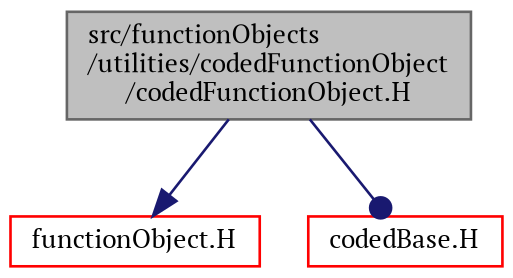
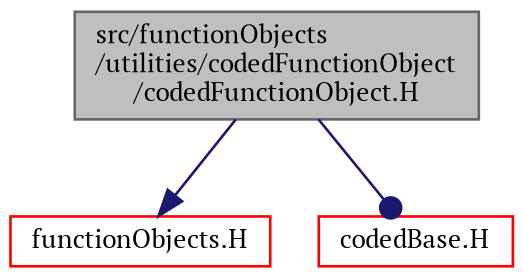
(135, 241) -> (140, 241)
